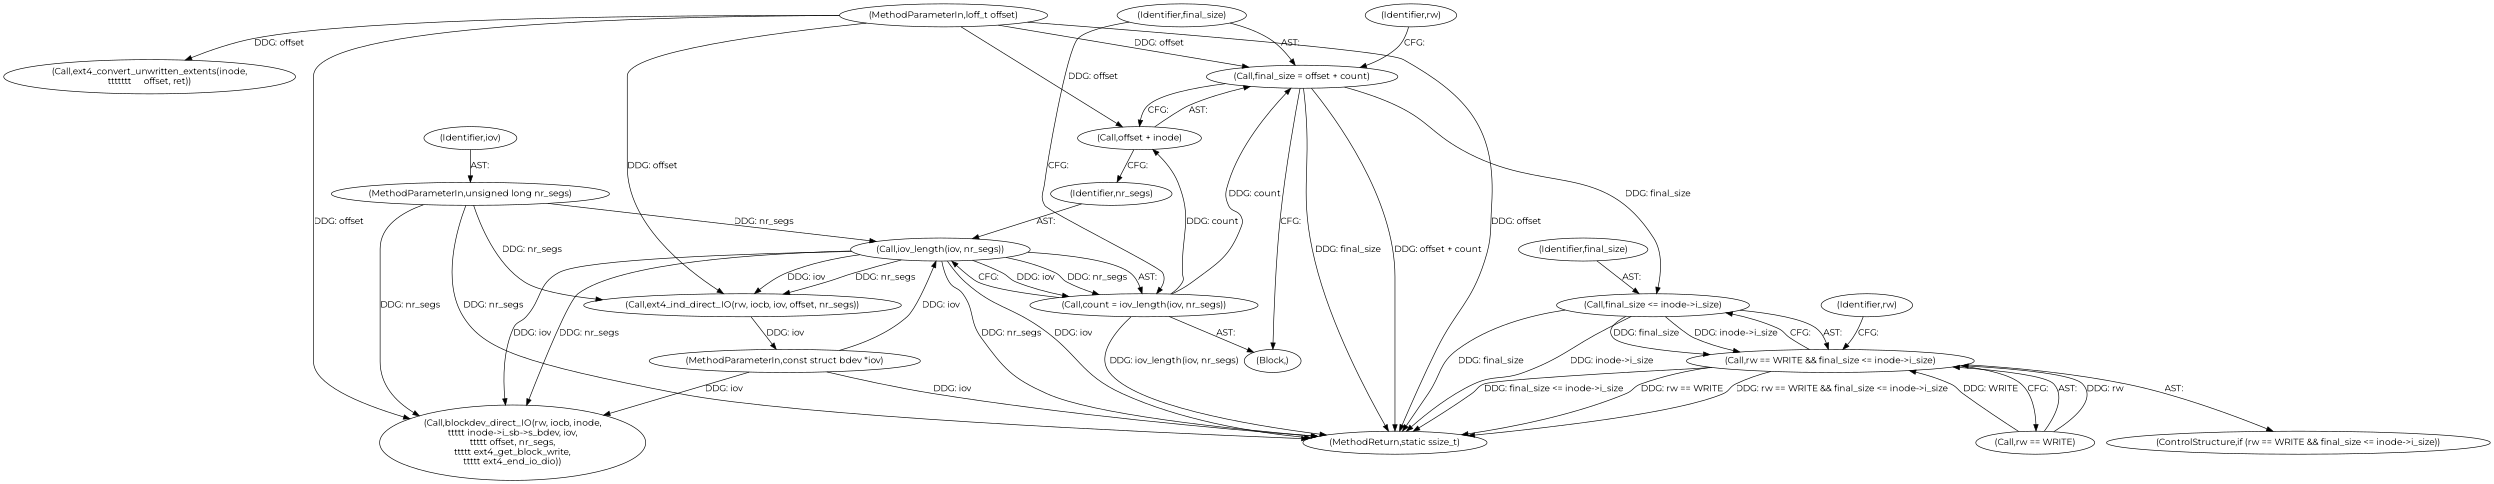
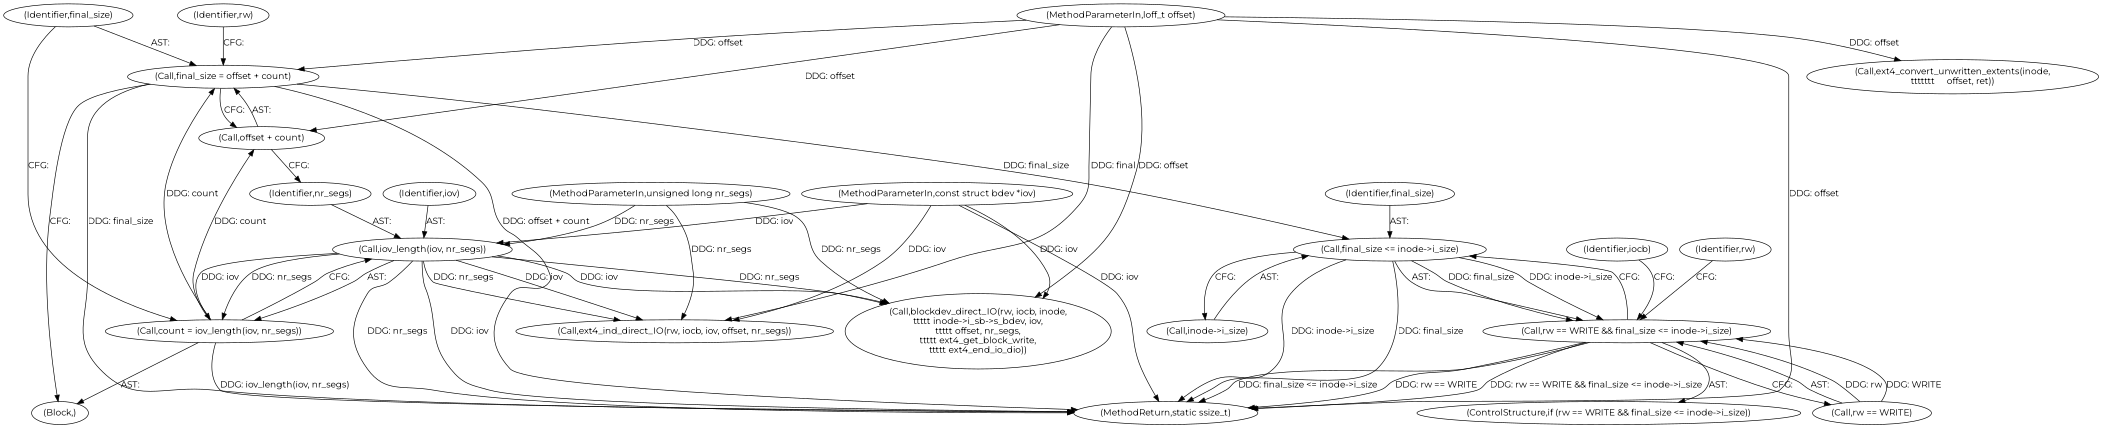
(1140, 138) -> (262, 138)
(470, 163) -> (426, 218)
(653, 166) -> (1113, 166)
none -> (1617, 250)
(762, 331) -> (853, 279)
none -> (1207, 331)
(816, 410) -> none
